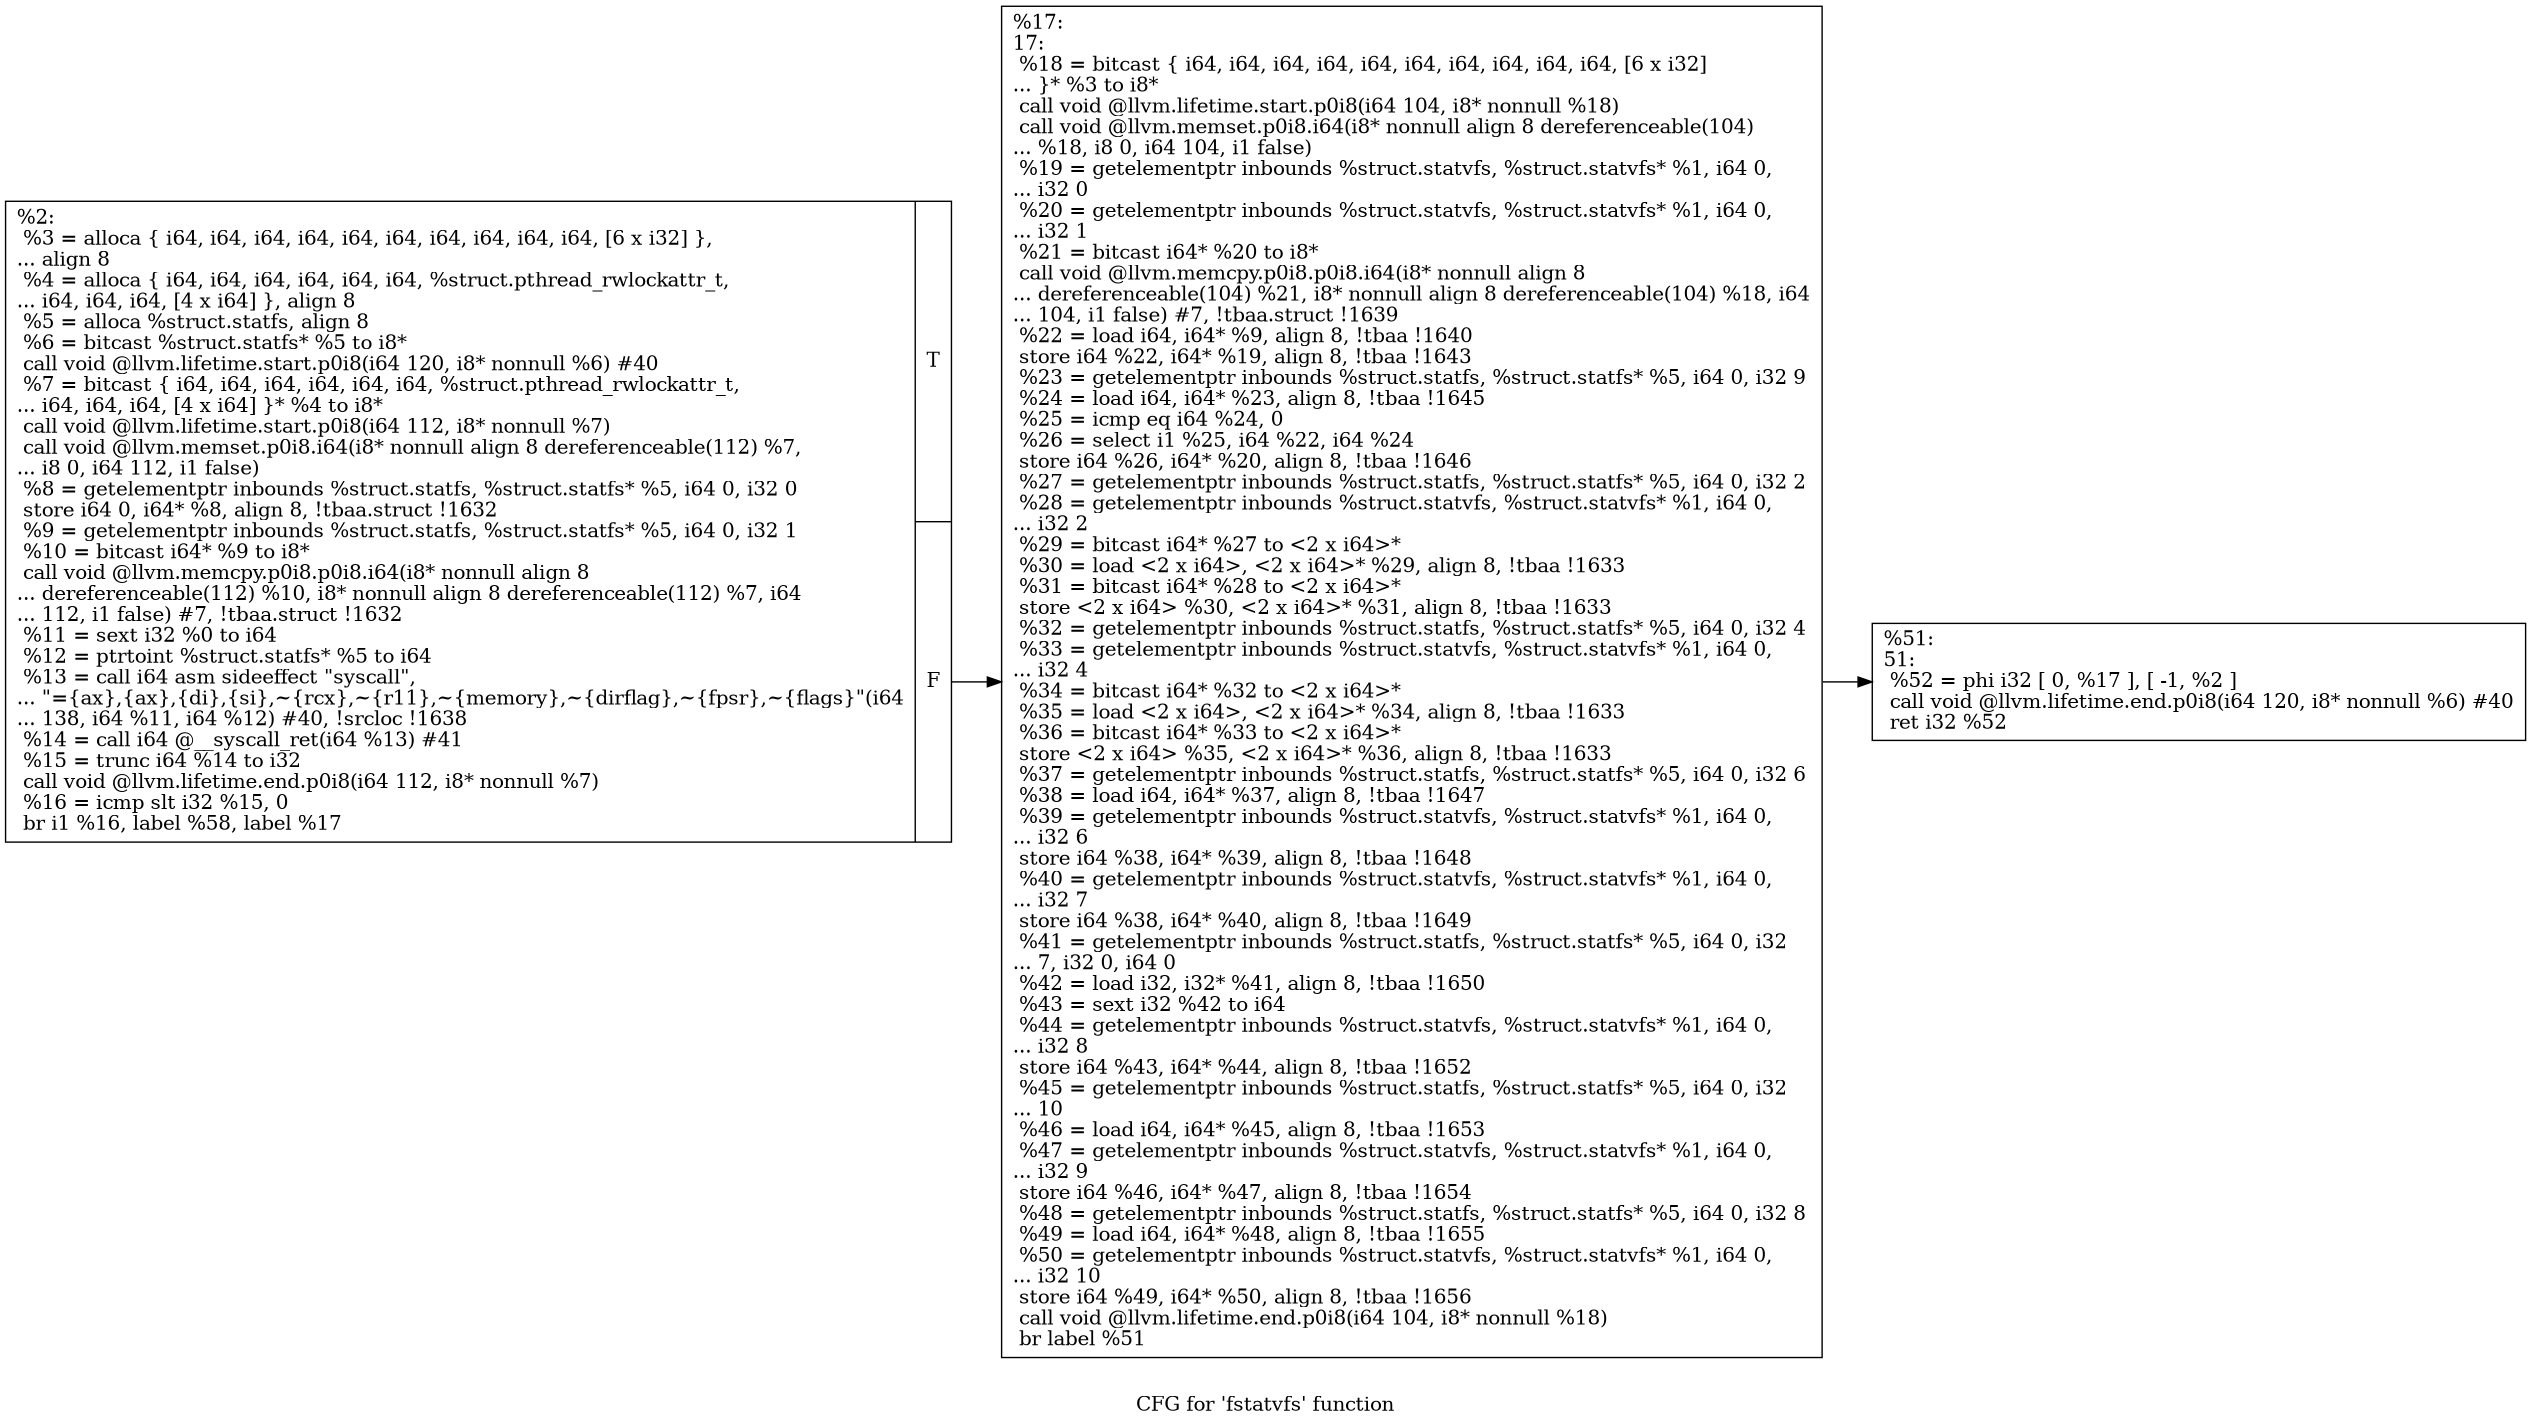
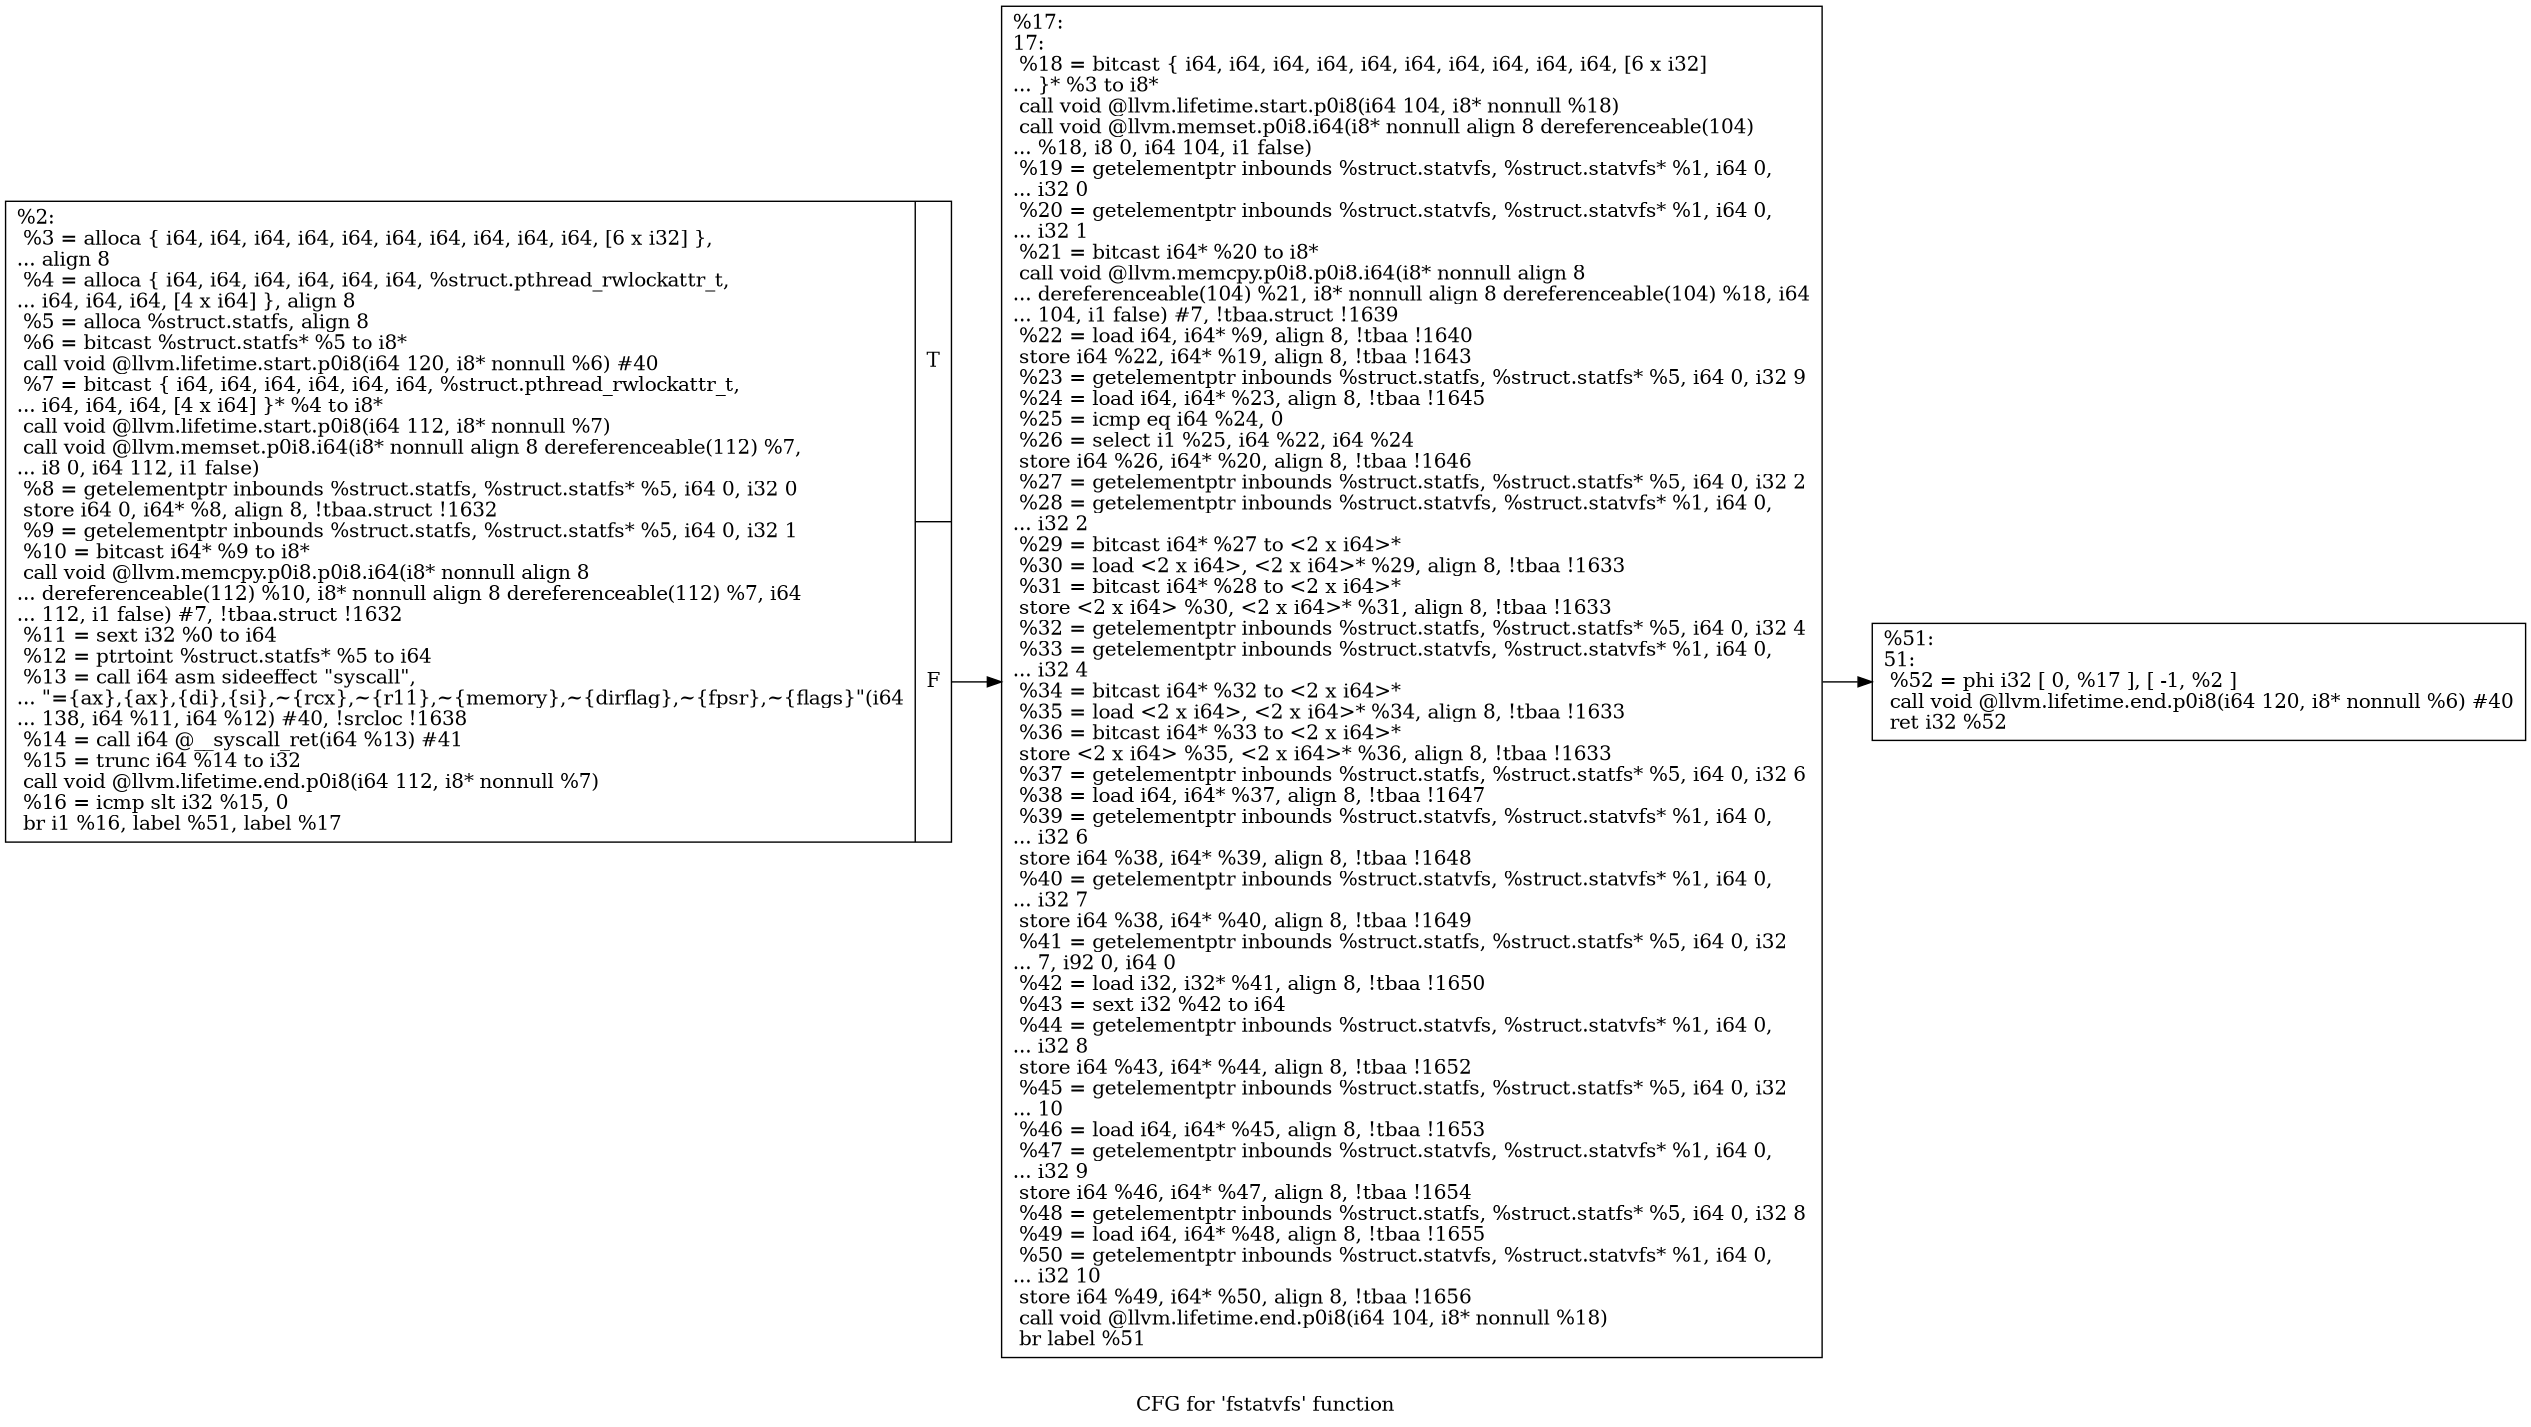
(180, 824) -> (180, 824)
(1095, 963) -> (1095, 963)
